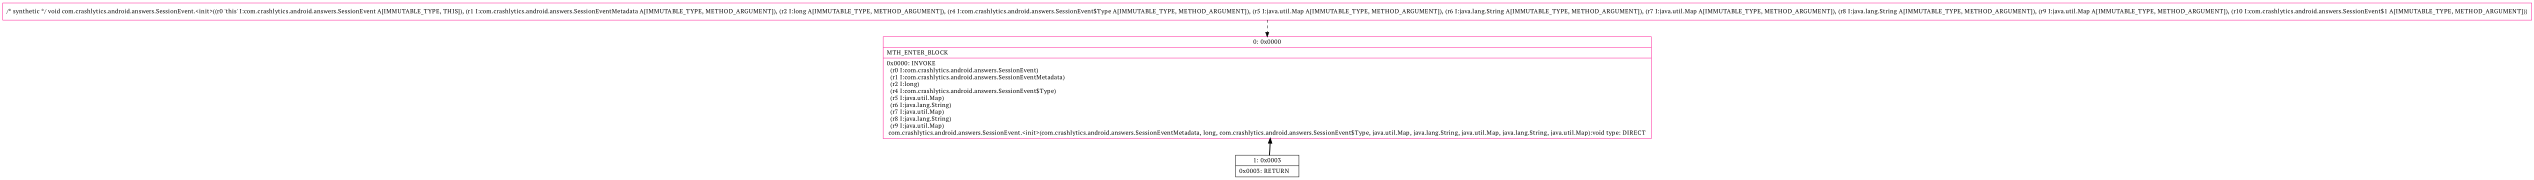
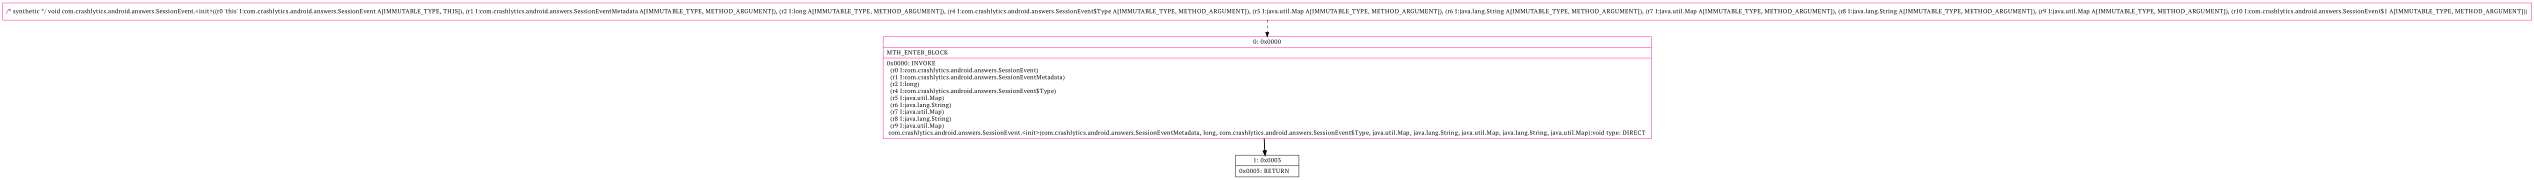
(1270, 149) -> (1264, 145)
